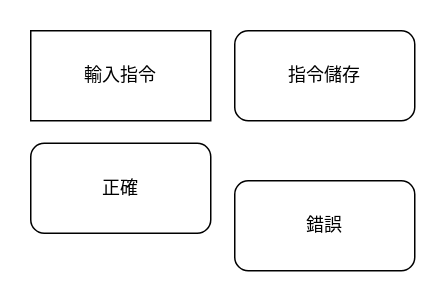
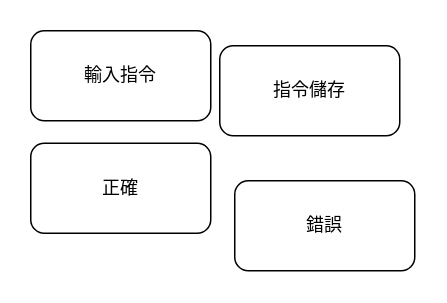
(121, 76) -> (121, 76)
(325, 76) -> (310, 91)
